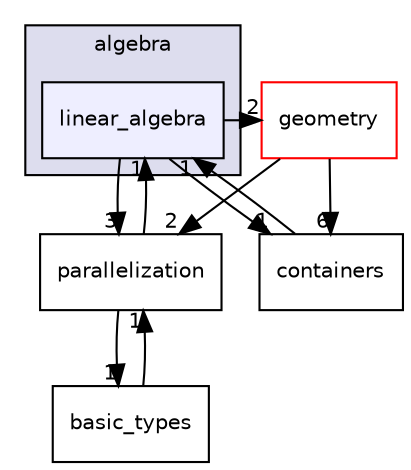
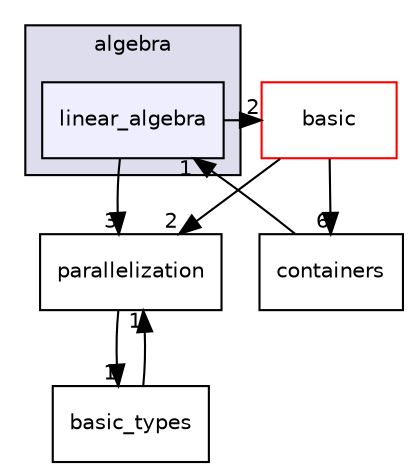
(329, 120) -> (329, 120)
(211, 191) -> none
(146, 207) -> none
